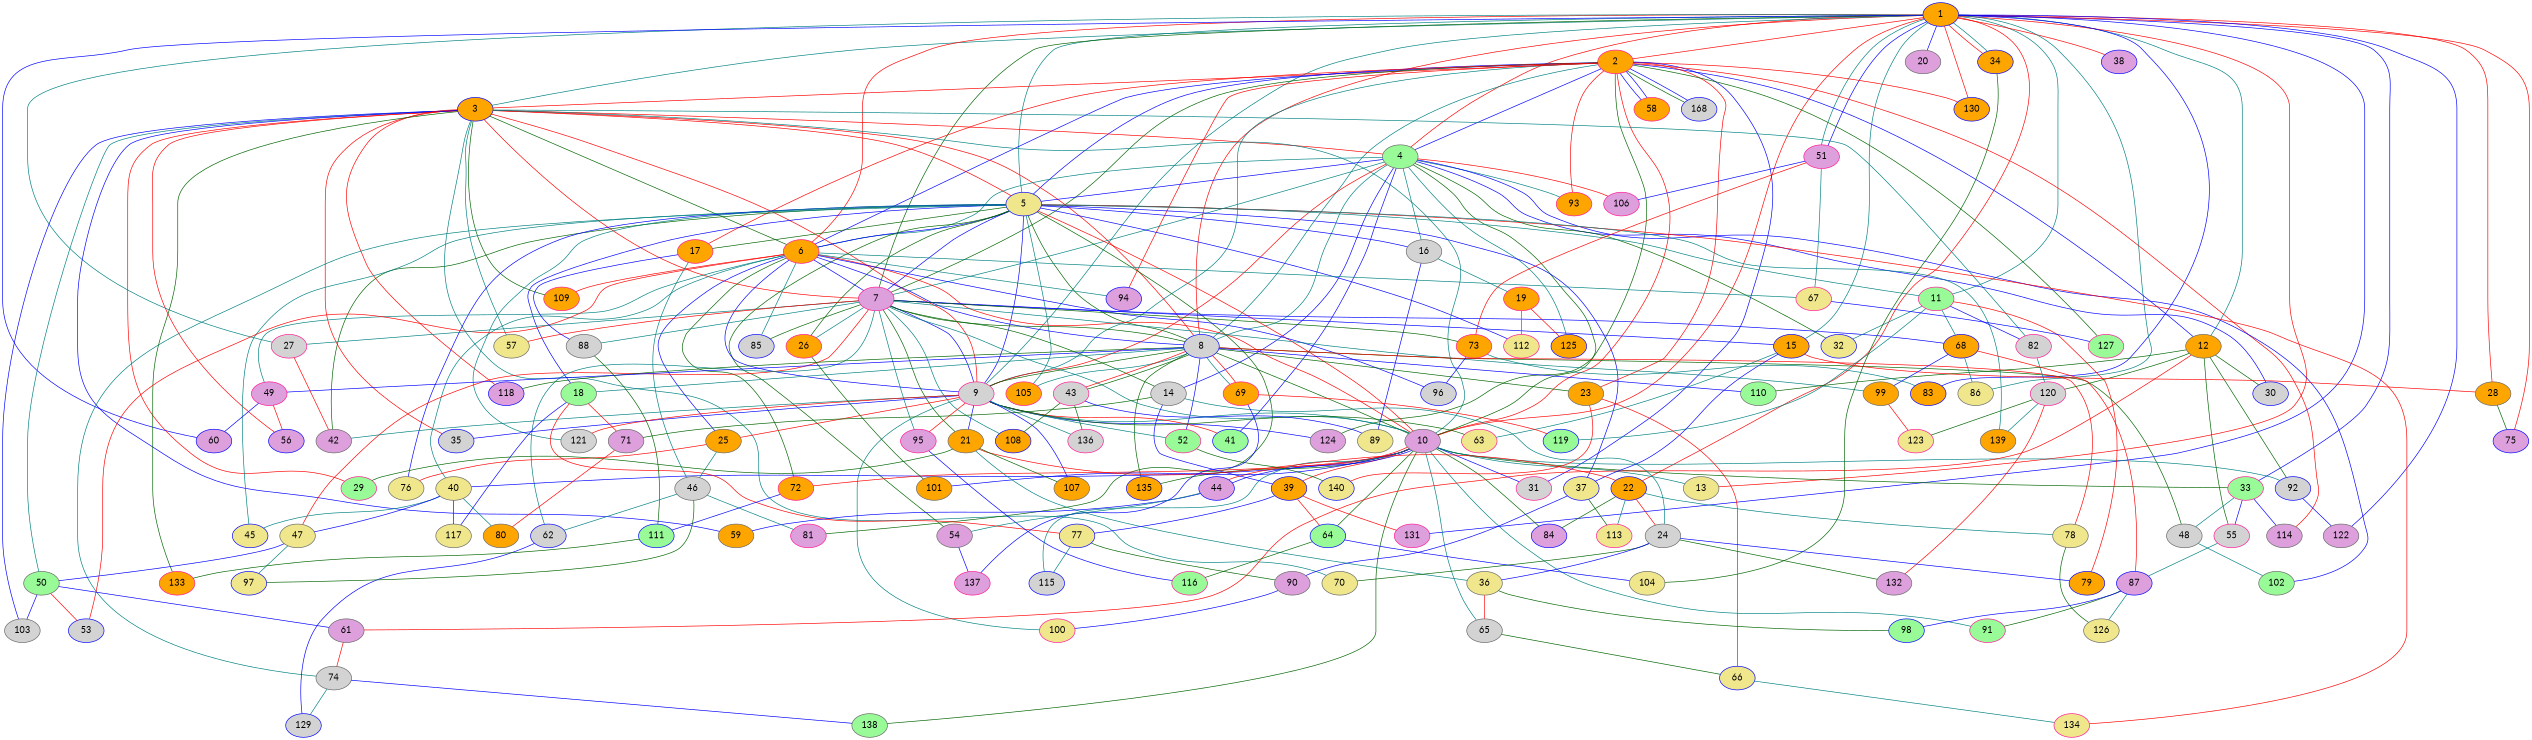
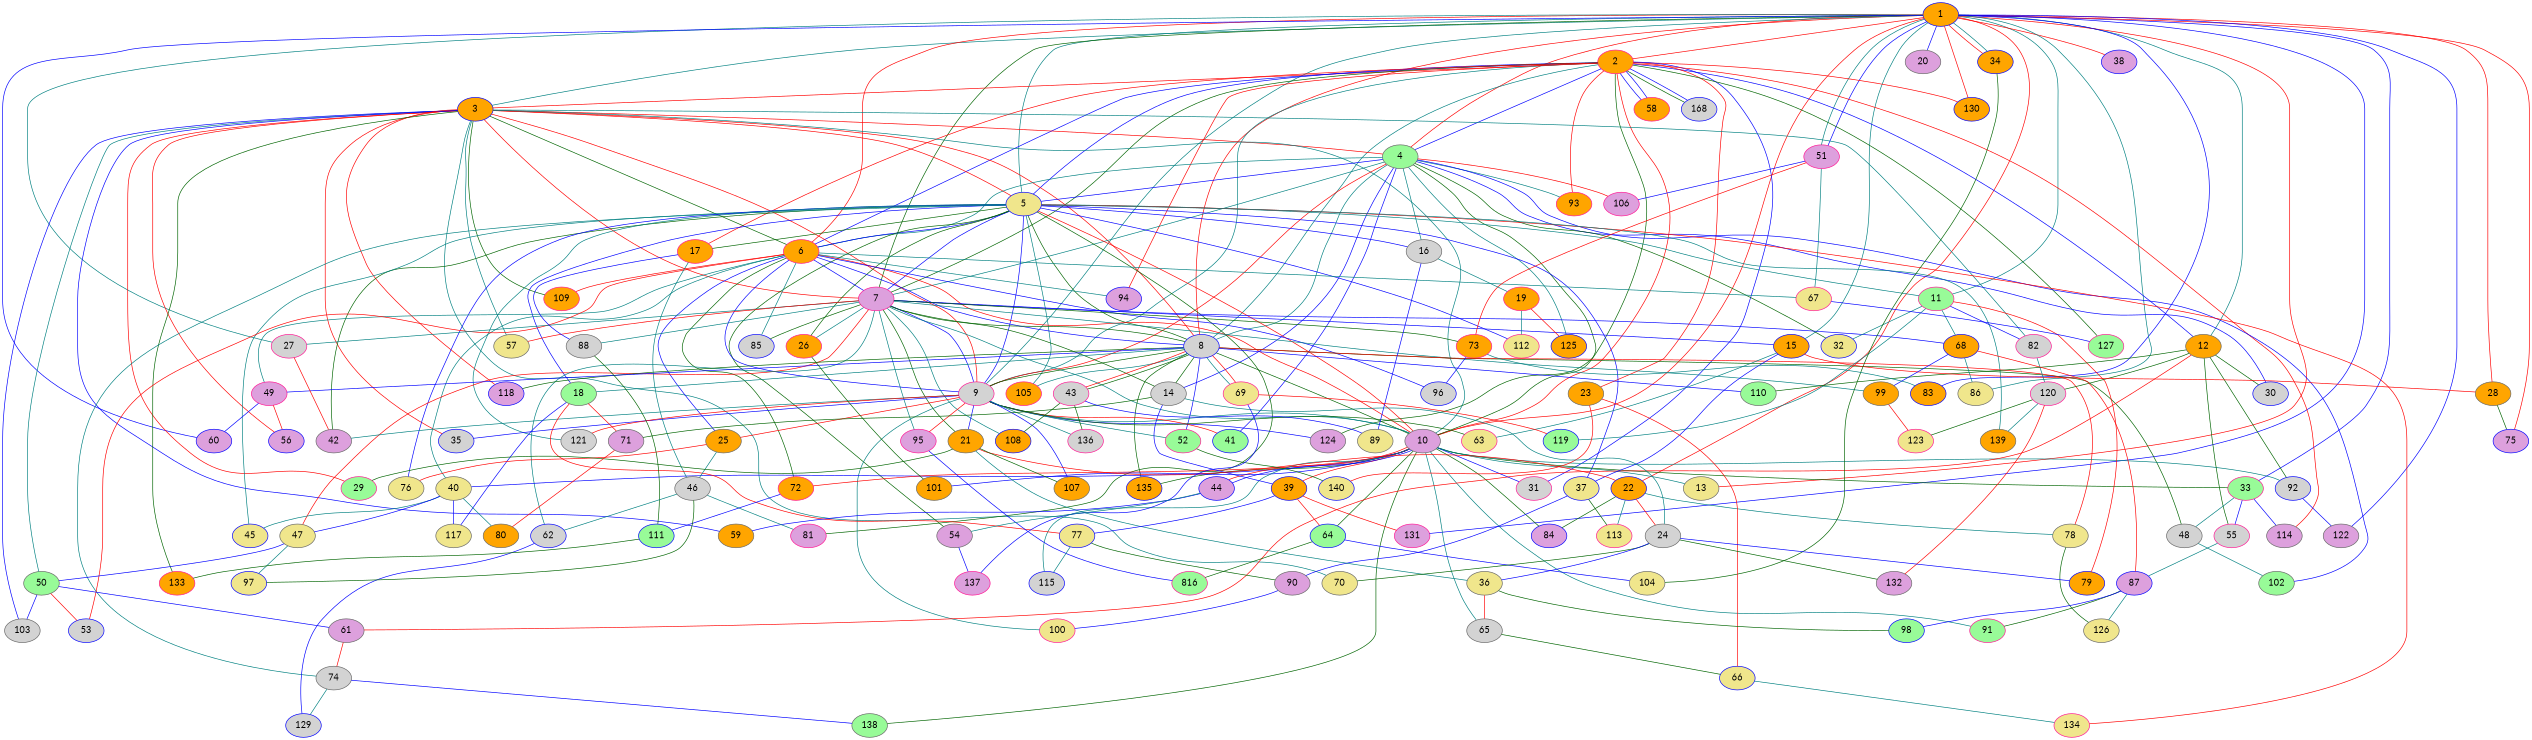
(1402, 371) -> (1185, 370)
(1241, 394) -> (1241, 394)
(1190, 583) -> (1190, 583)
